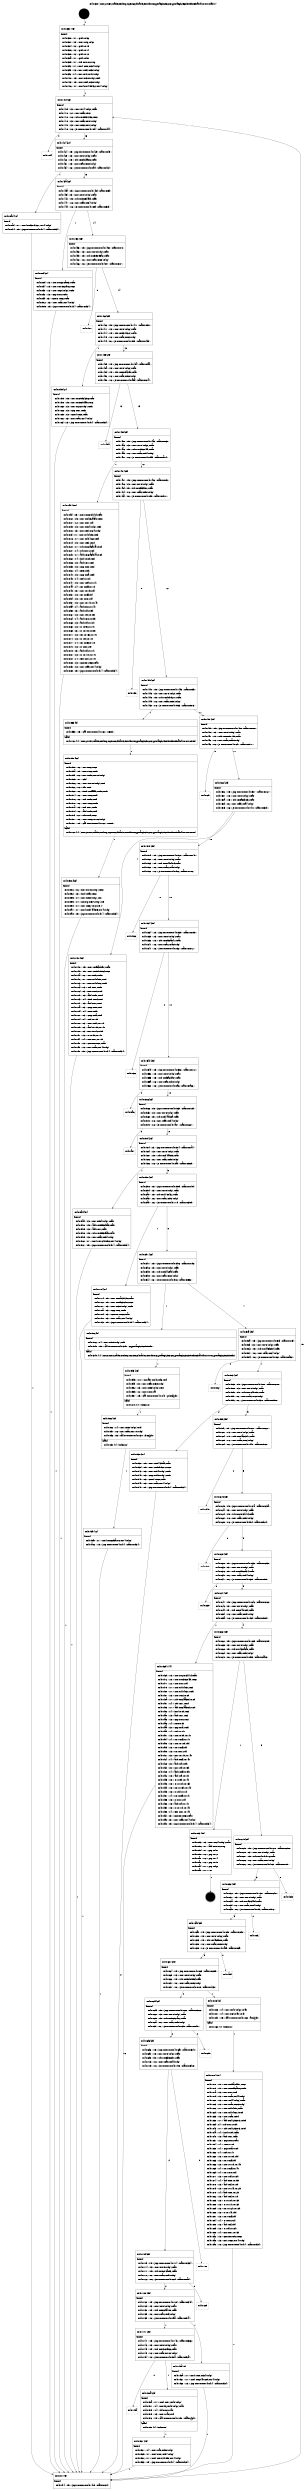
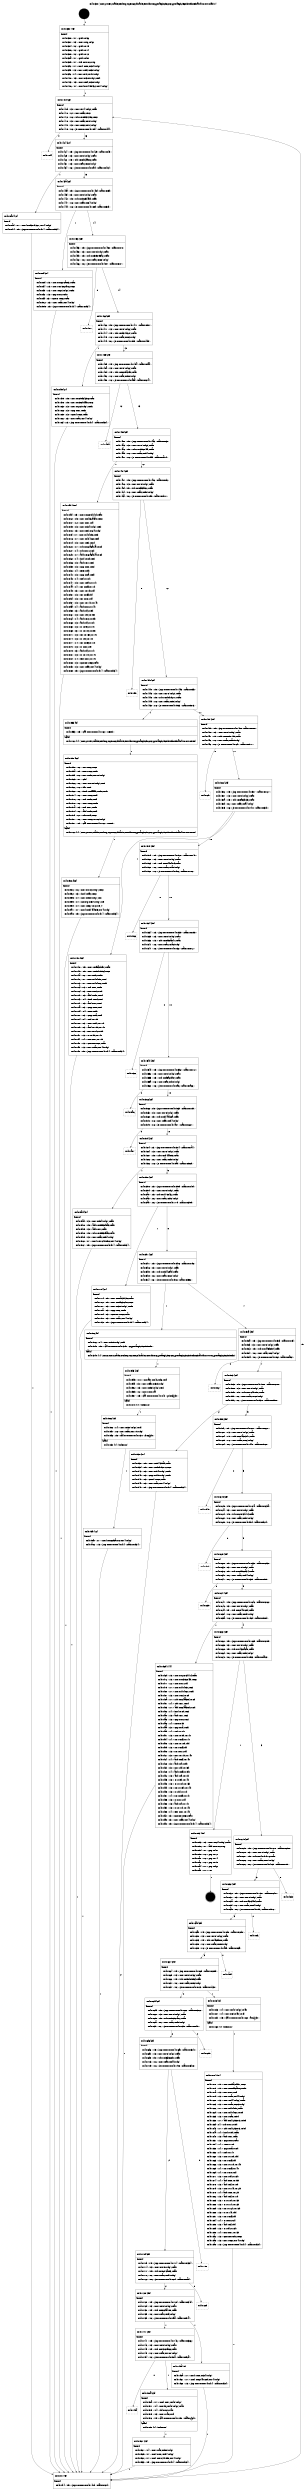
(124, 2053) -> (124, 2053)
